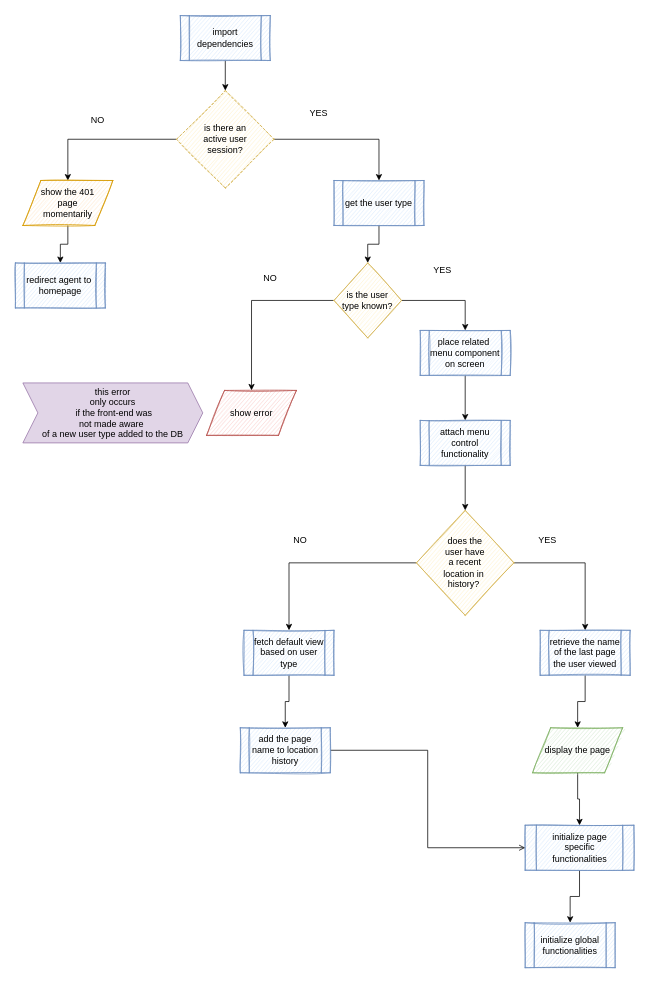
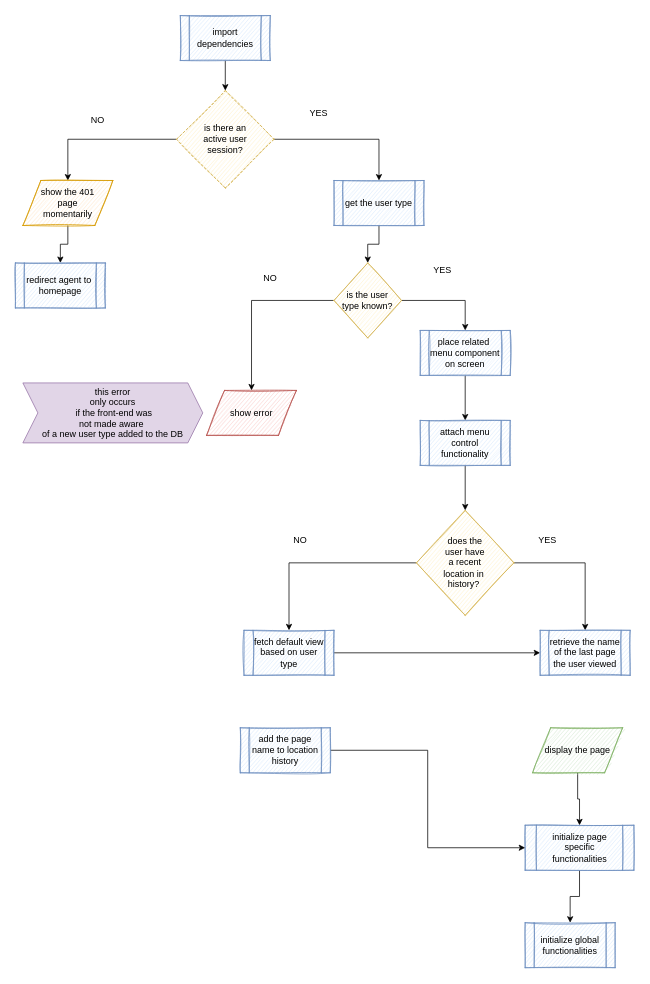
(578, 707) -> none
(285, 709) -> (434, 653)
(520, 848) -> (519, 848)
